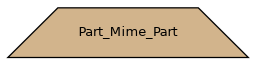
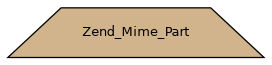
(128, 33) -> (136, 33)
